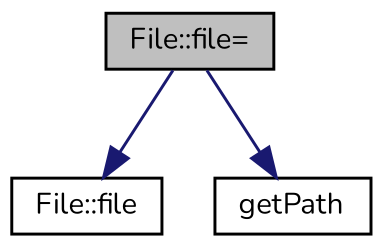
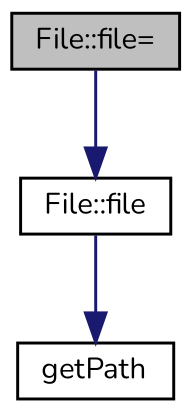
(234, 111) -> (96, 274)
